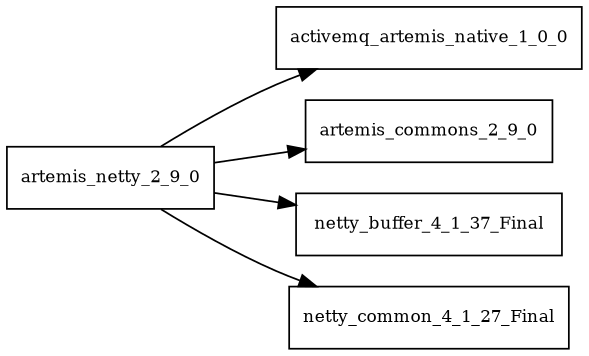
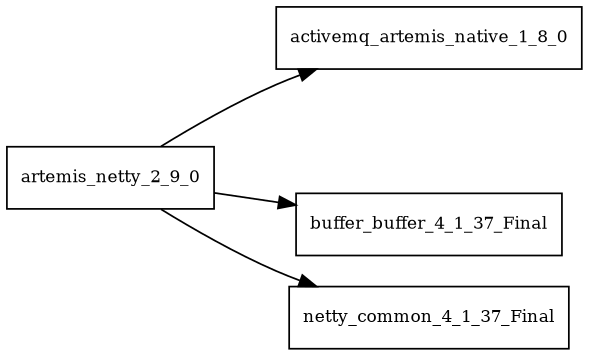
(429, 38) -> (429, 38)
(429, 131) -> none
(429, 224) -> (429, 224)
(429, 318) -> (429, 318)
